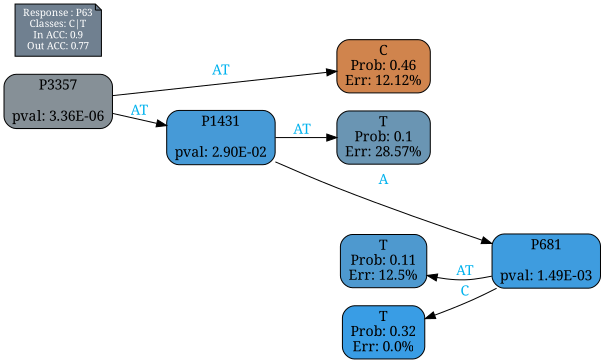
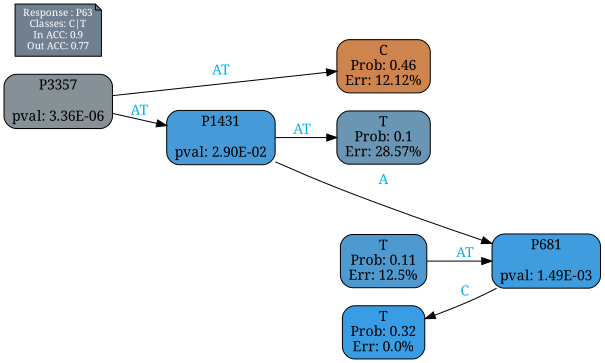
(464, 280) -> (454, 261)
